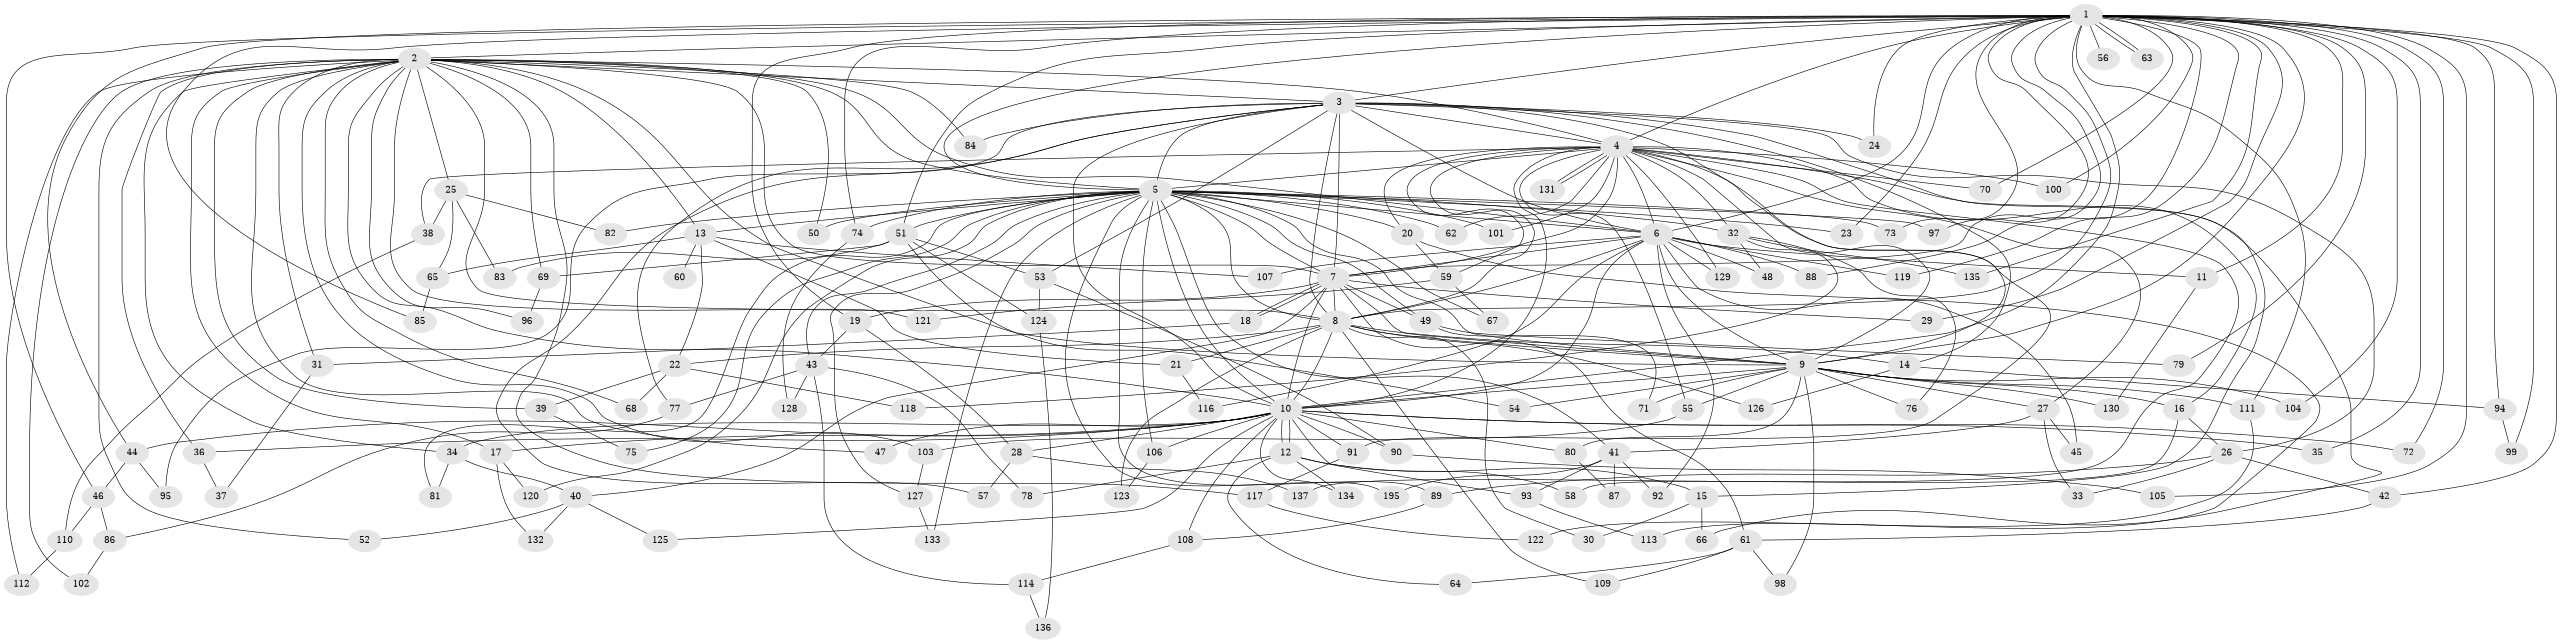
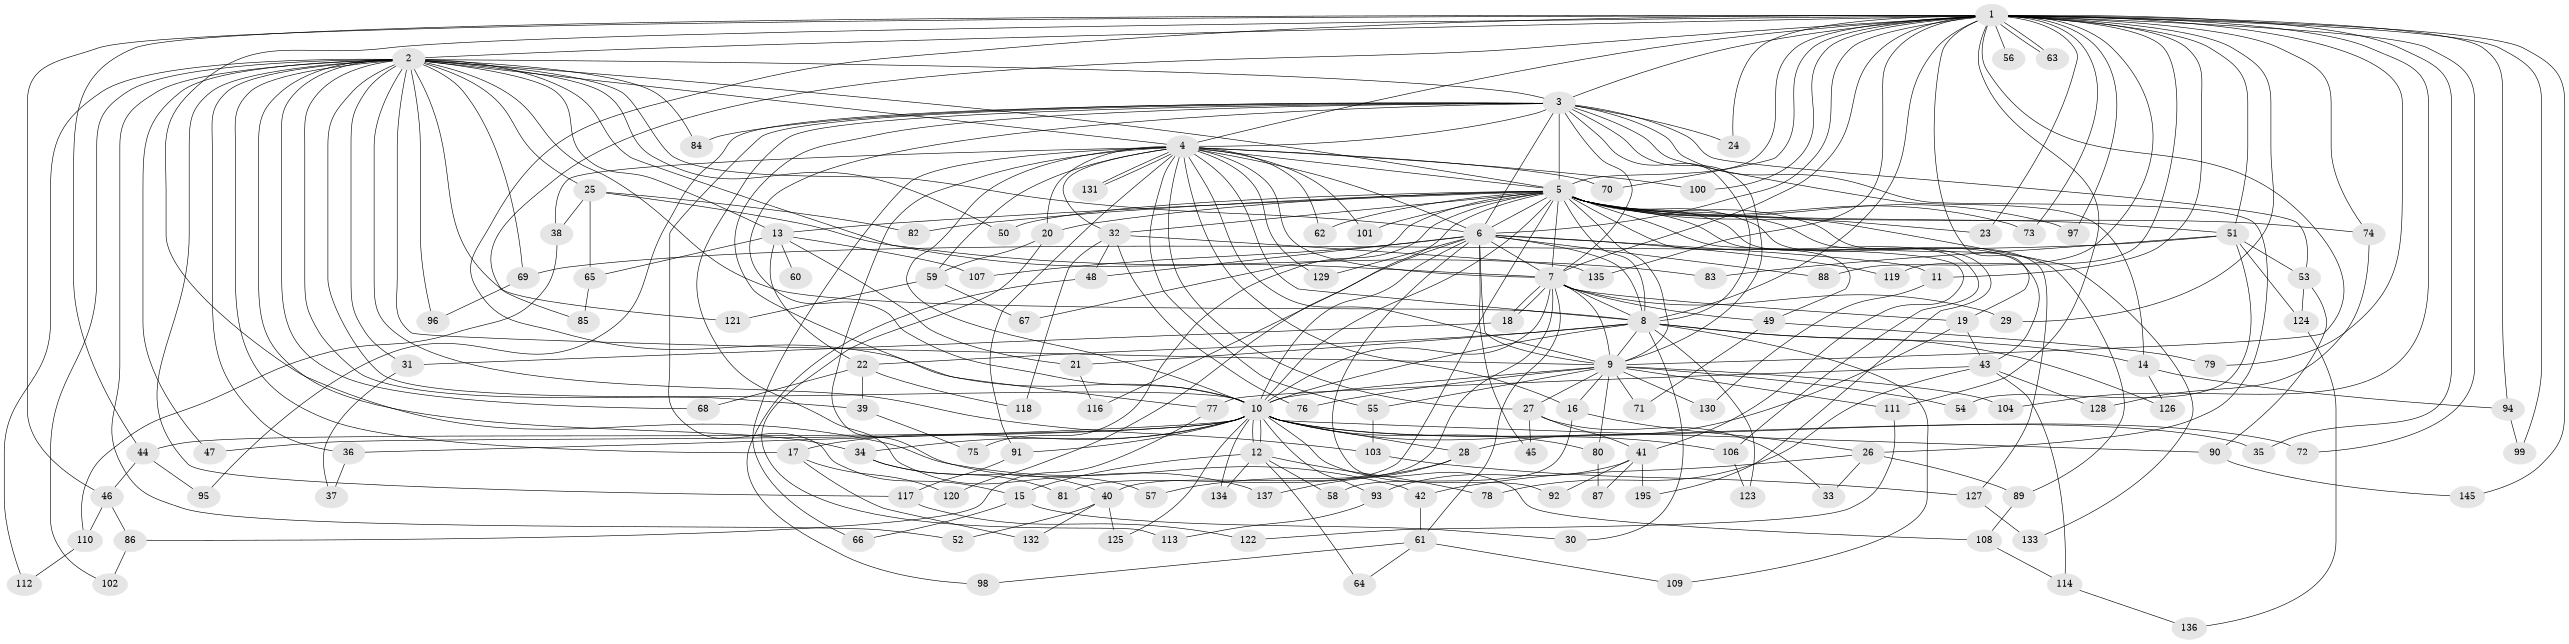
(1814, 488) -> (798, 380)
(2158, 497) -> (2467, 497)
